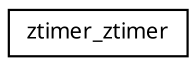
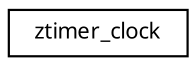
(98, 33) -> (98, 33)
